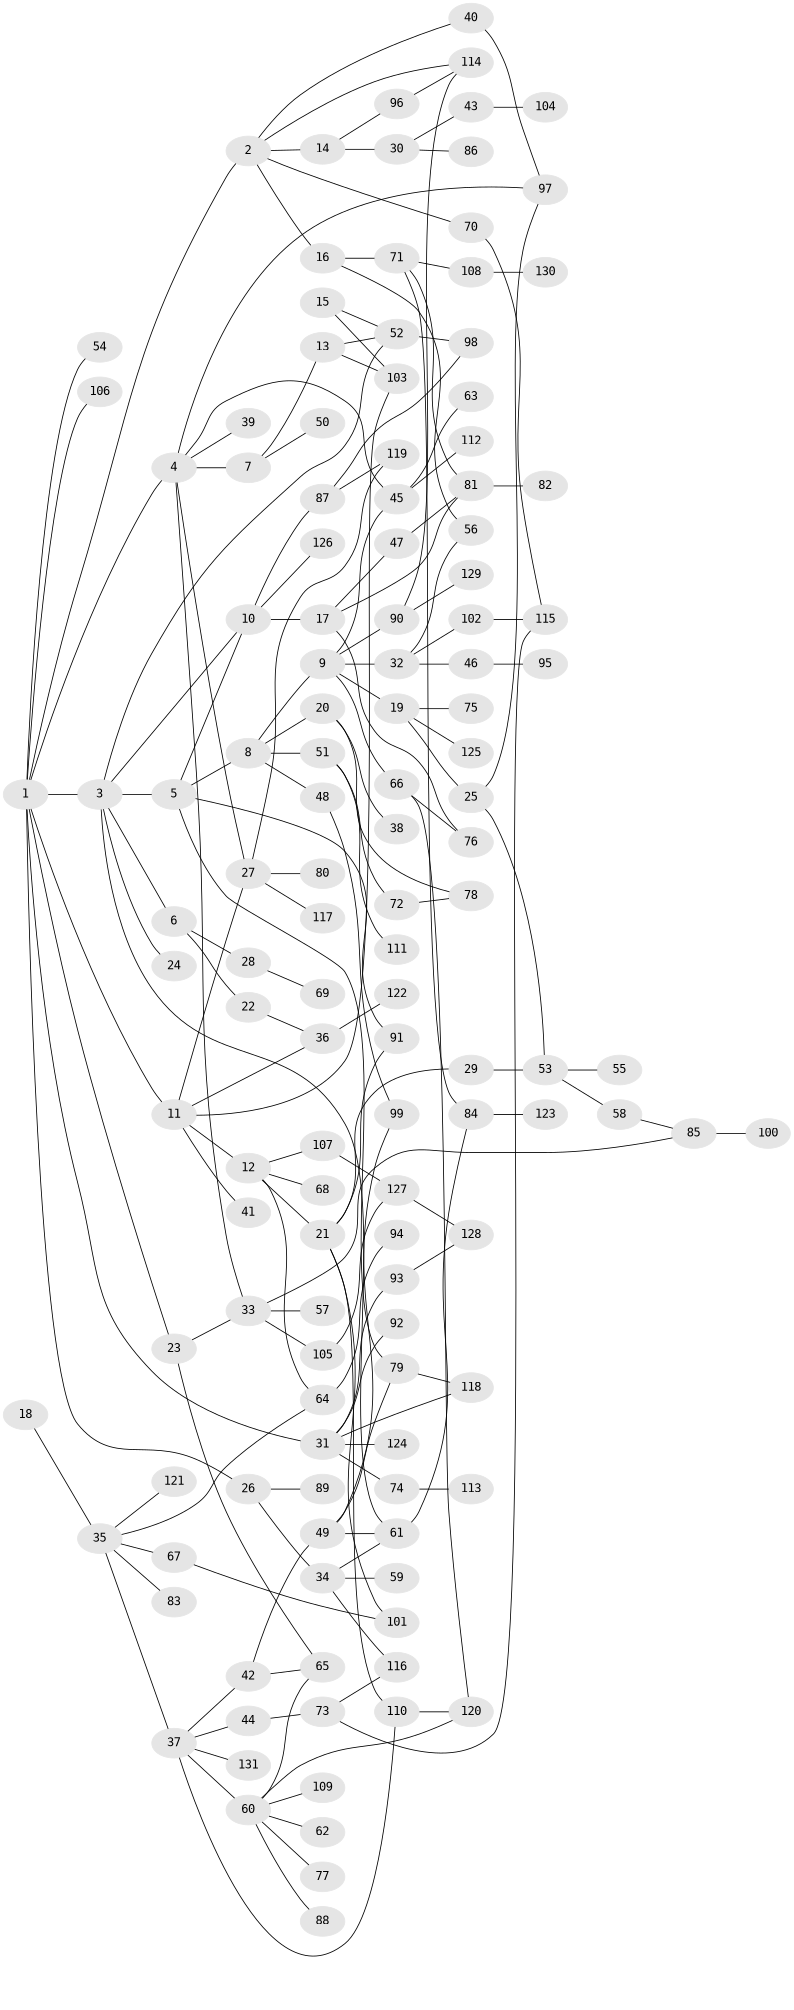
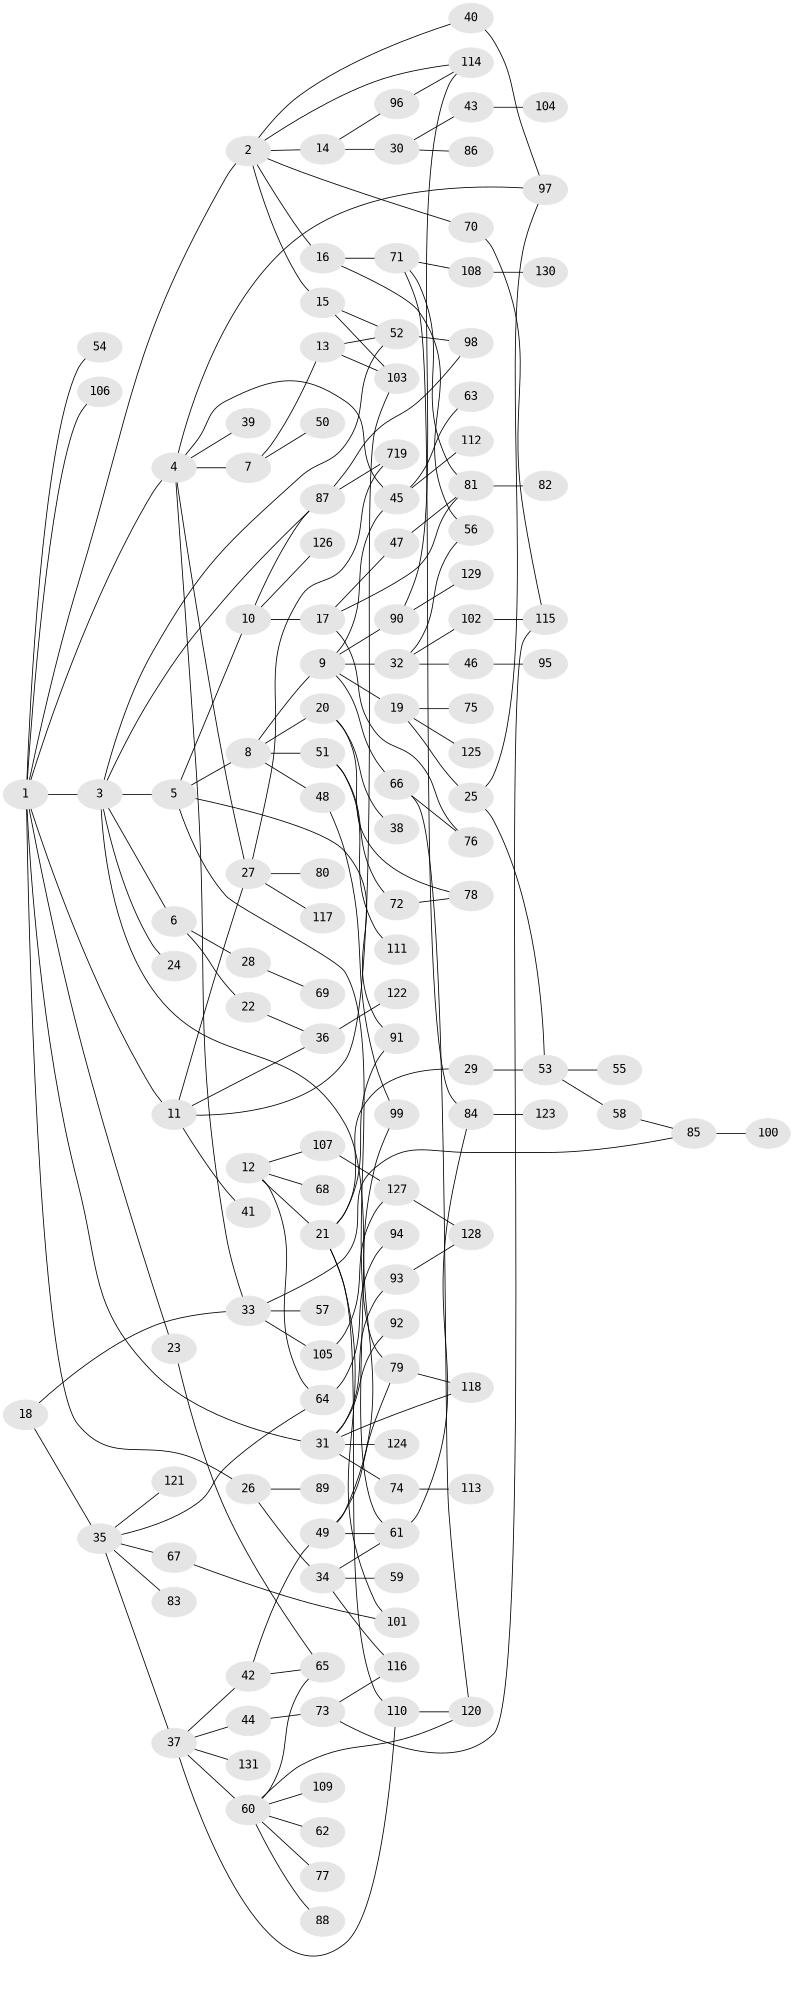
none -> (275, 231)
(397, 455) -> (397, 455)
(174, 707) -> (194, 635)
(207, 1138) -> none
(211, 1330) -> (120, 1343)
